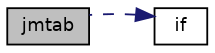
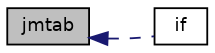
(113, 14) -> (131, 38)
